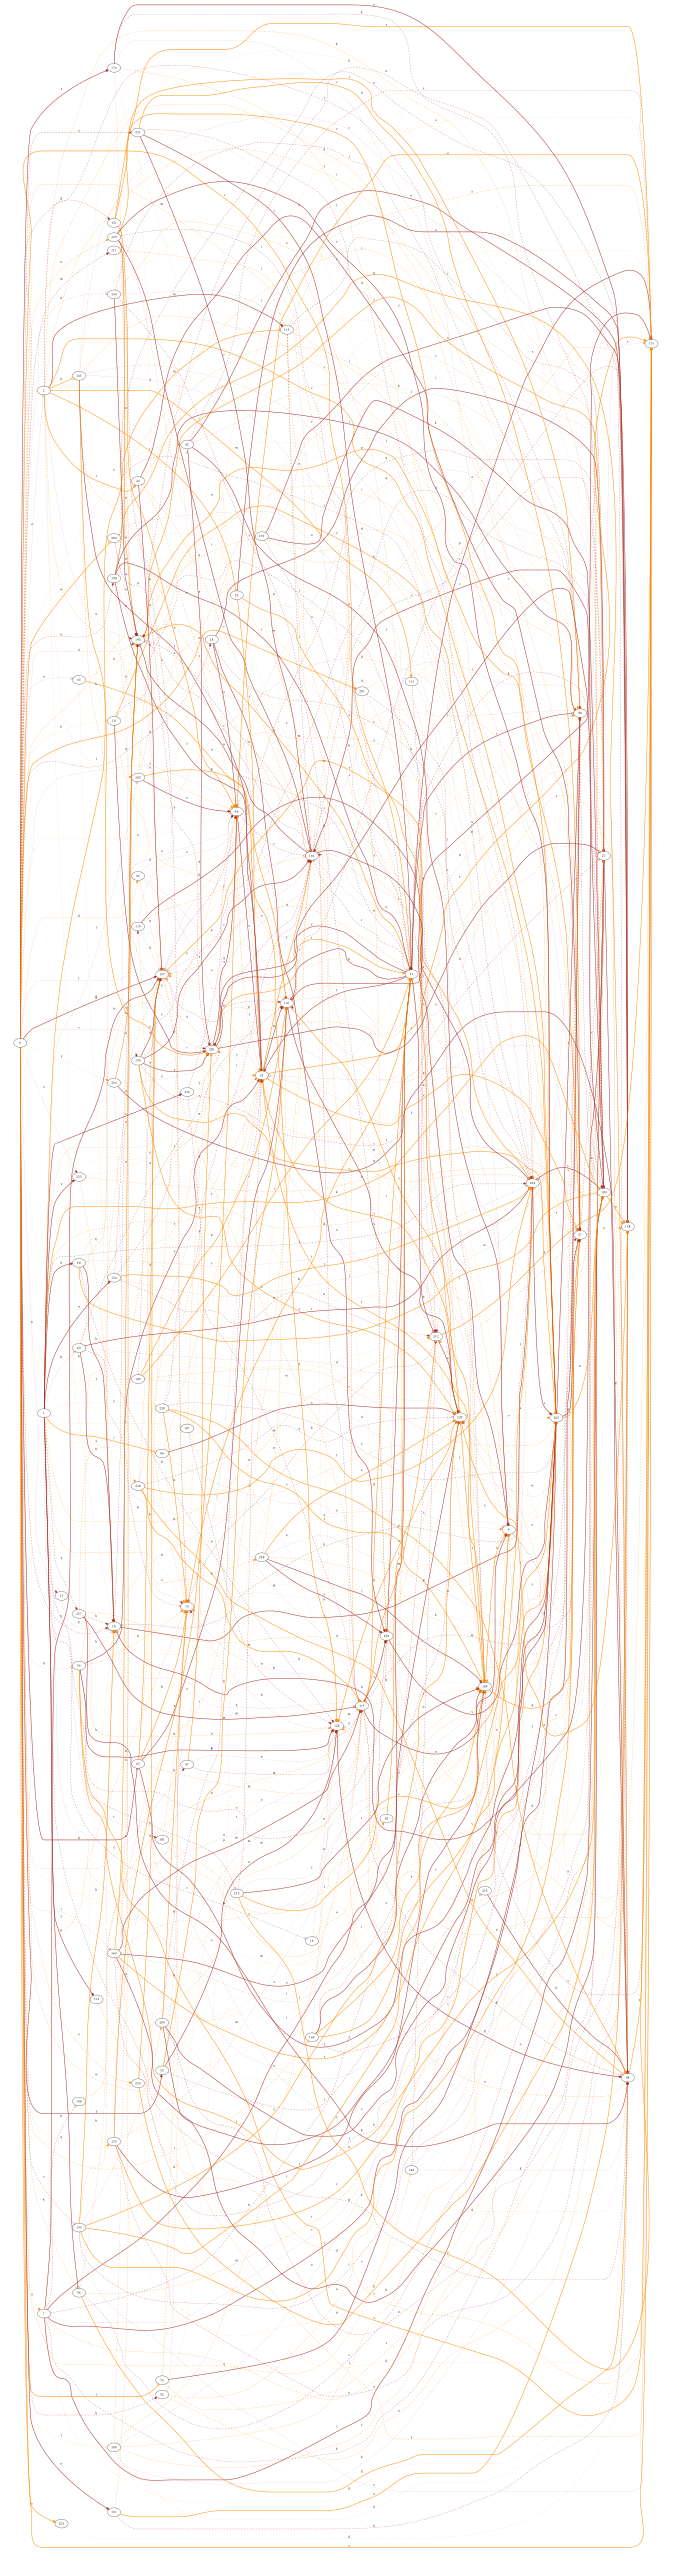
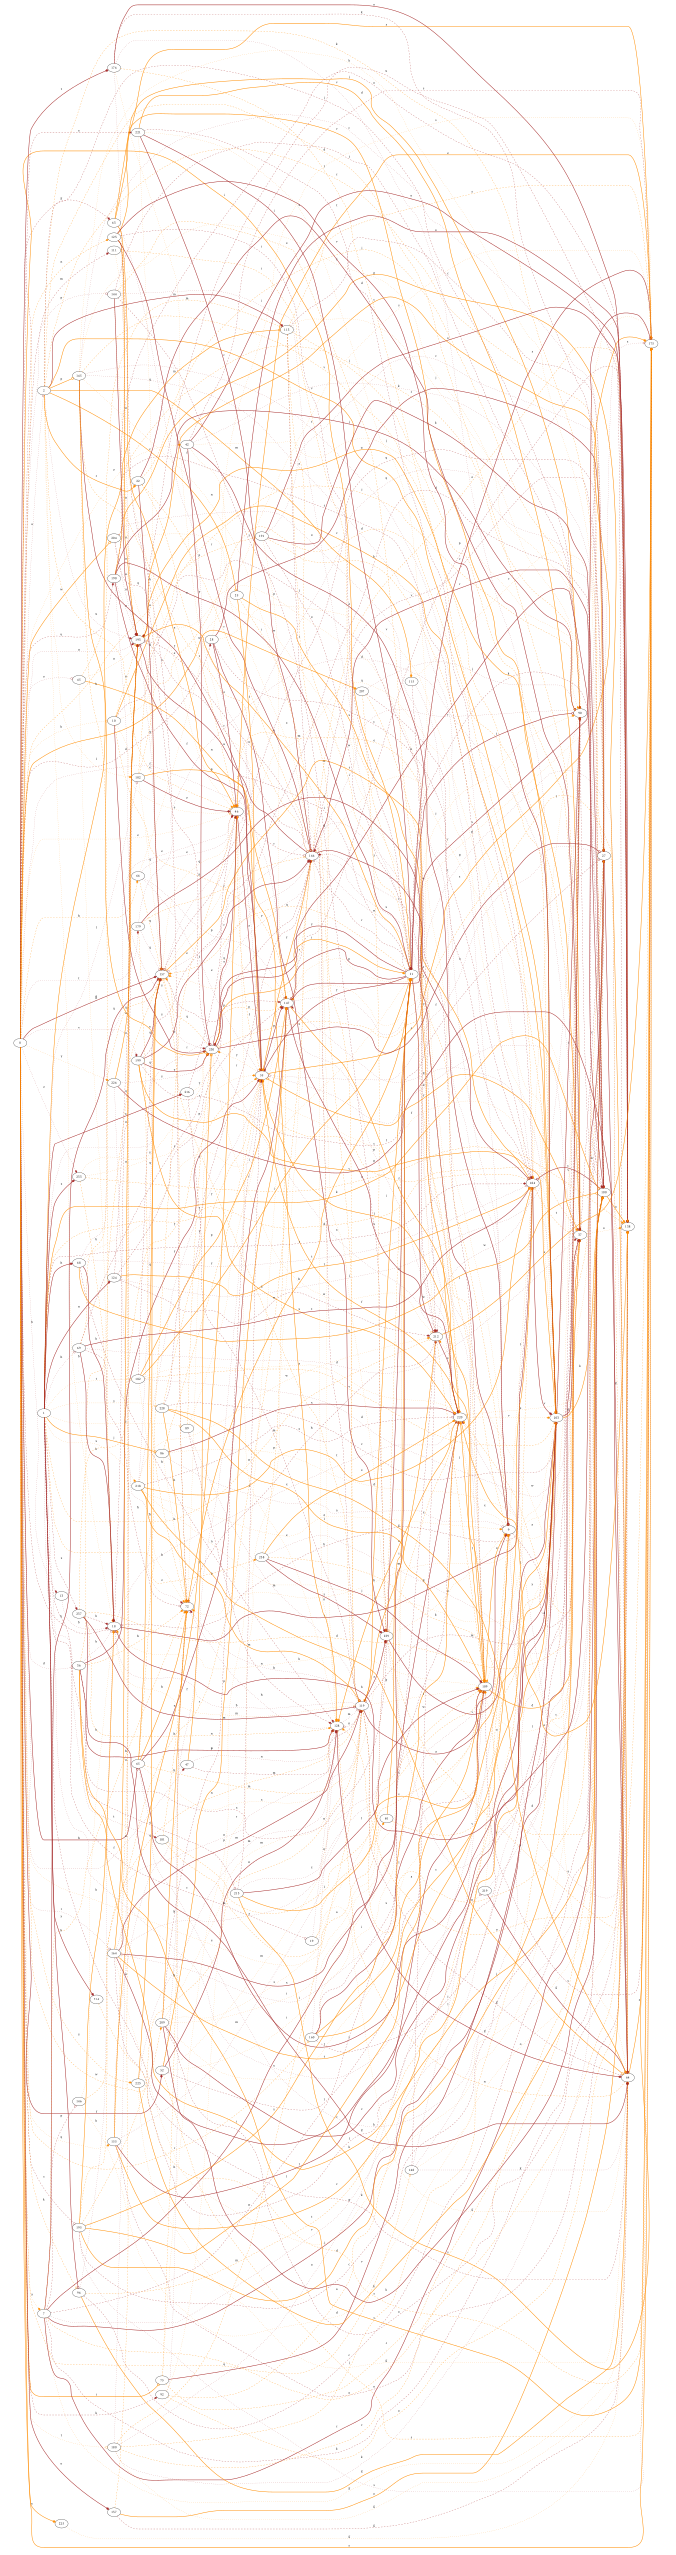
(28, 403) -> (110, 436)
